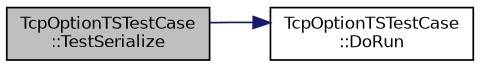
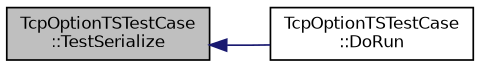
(231, 22) -> (249, 45)
